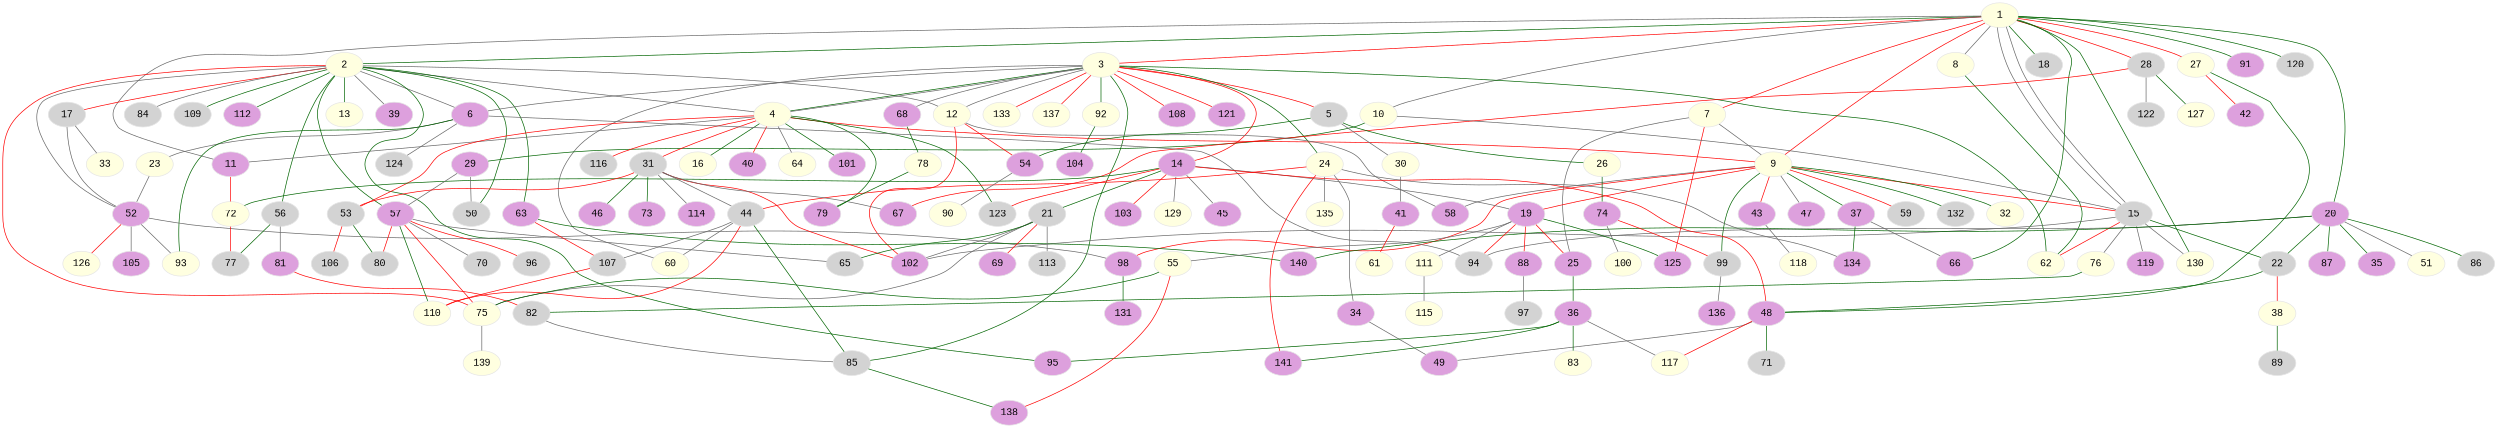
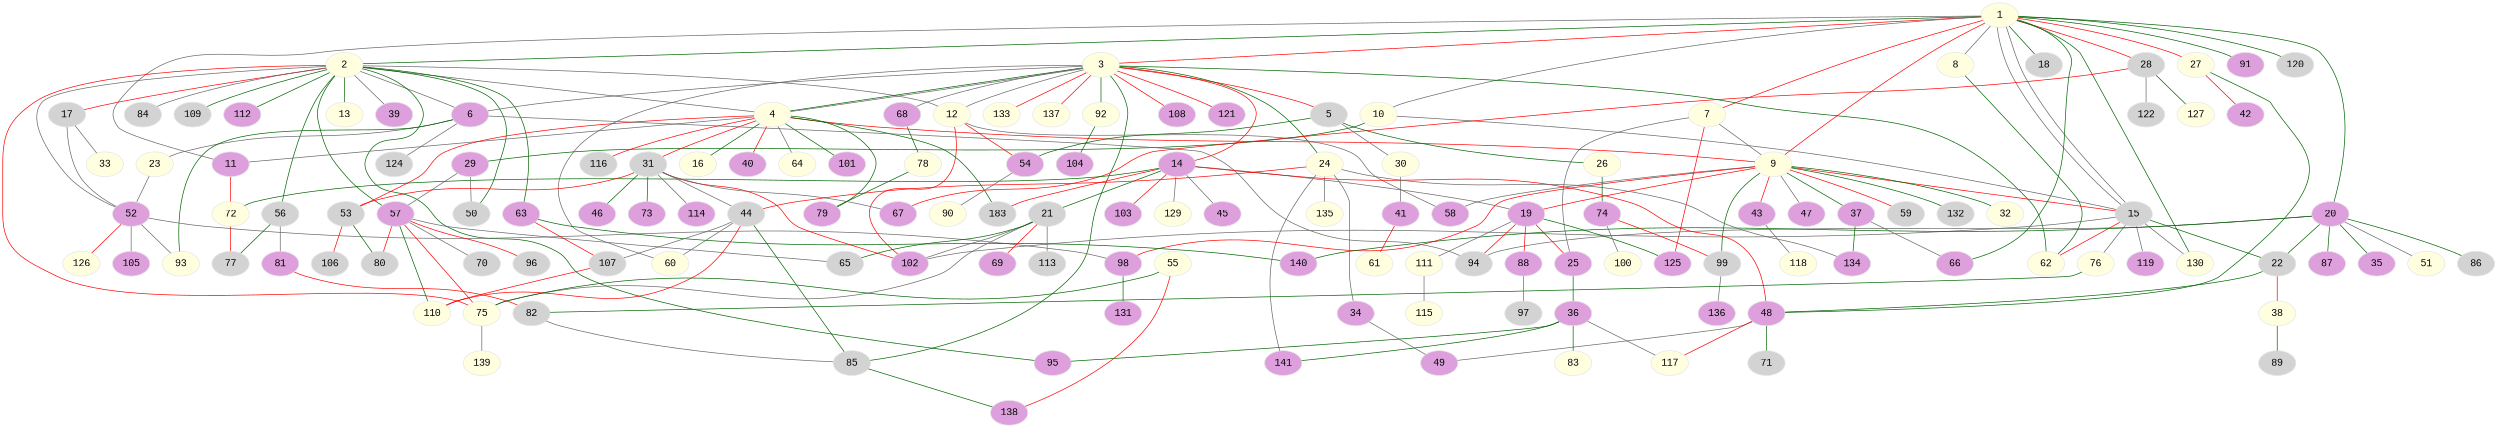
(997, 214) -> (997, 214)
(1360, 245) -> none
(1271, 267) -> (1273, 253)
